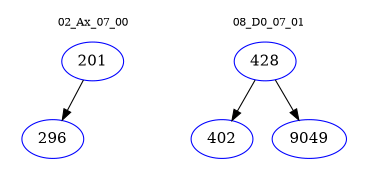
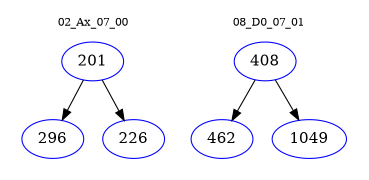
(265, 61) -> (265, 61)
none -> (134, 139)
(222, 139) -> (222, 139)
(309, 139) -> (309, 139)
